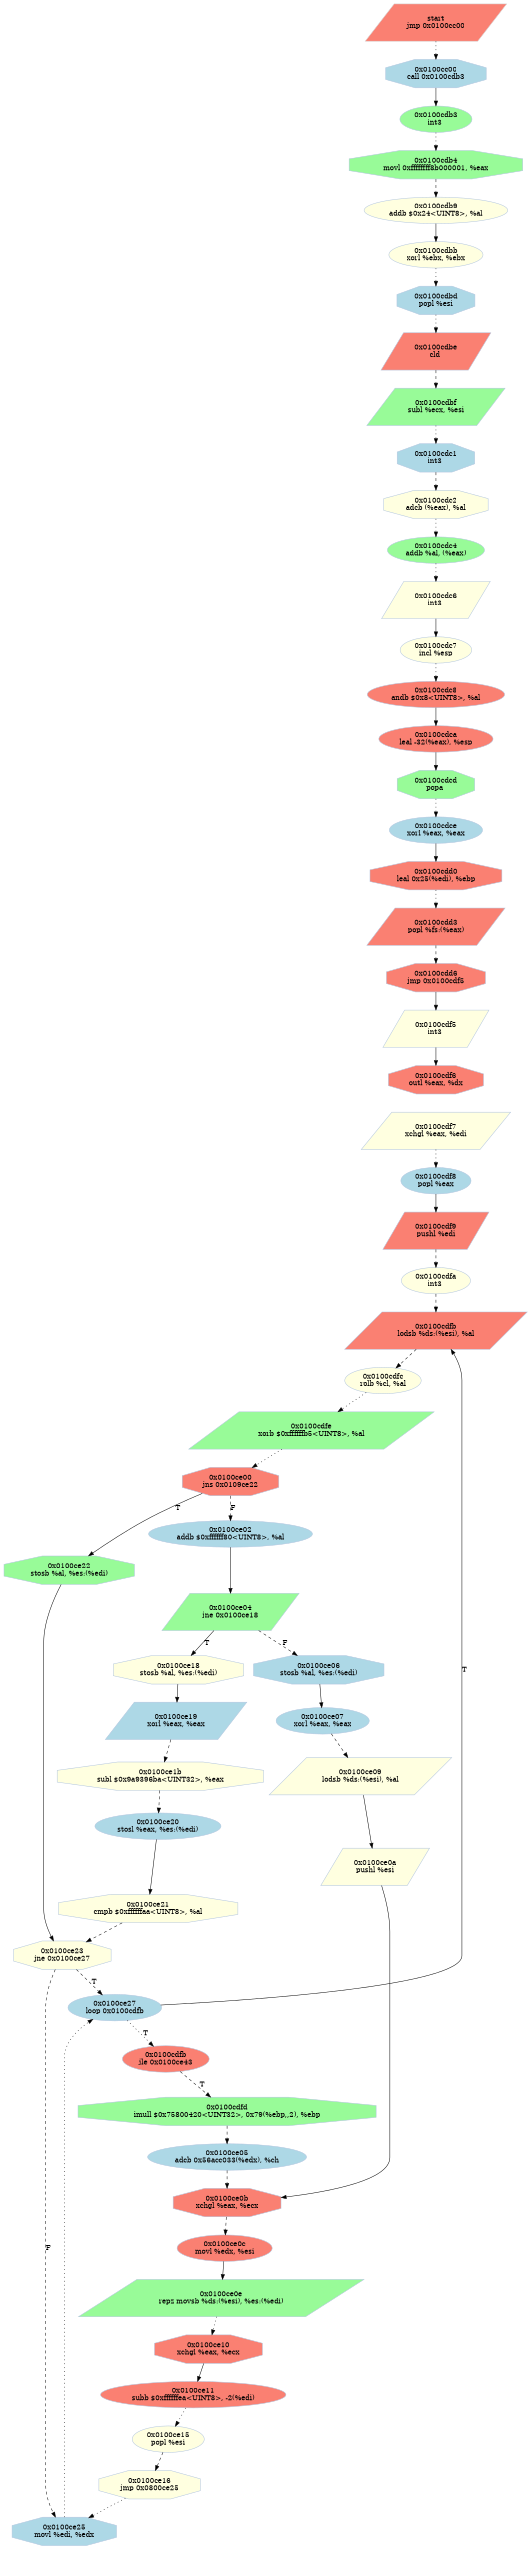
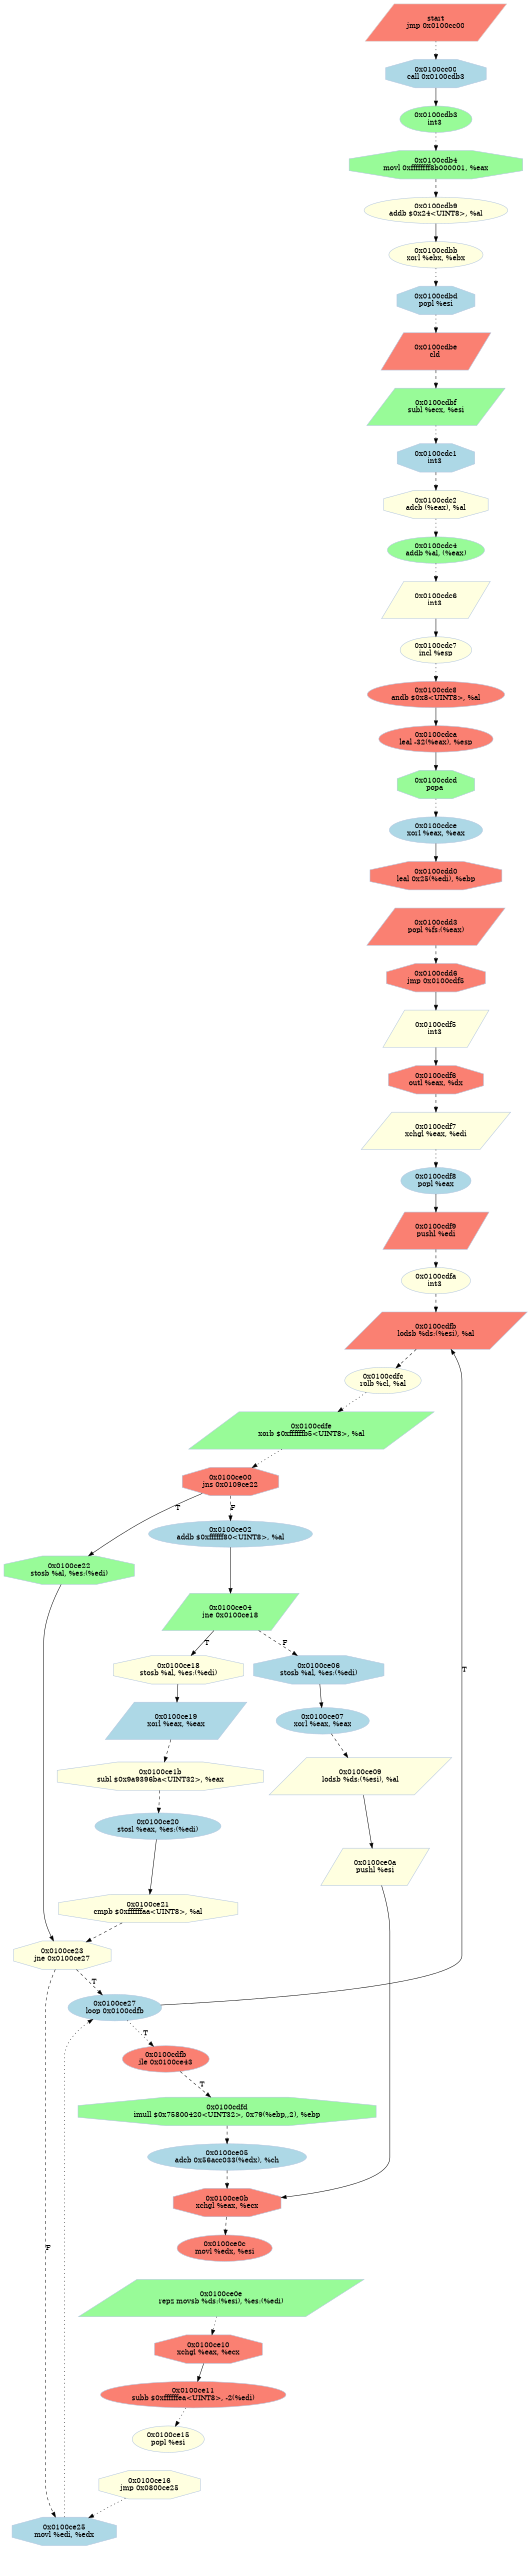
(436, 896) -> none
none -> (436, 1101)
(223, 2268) -> none
(160, 2459) -> none
